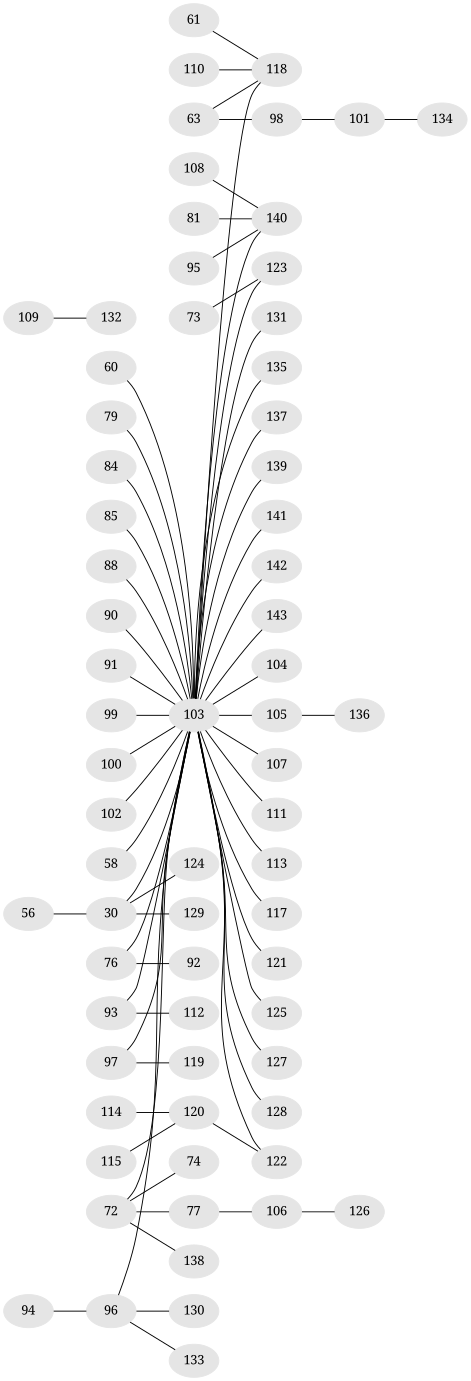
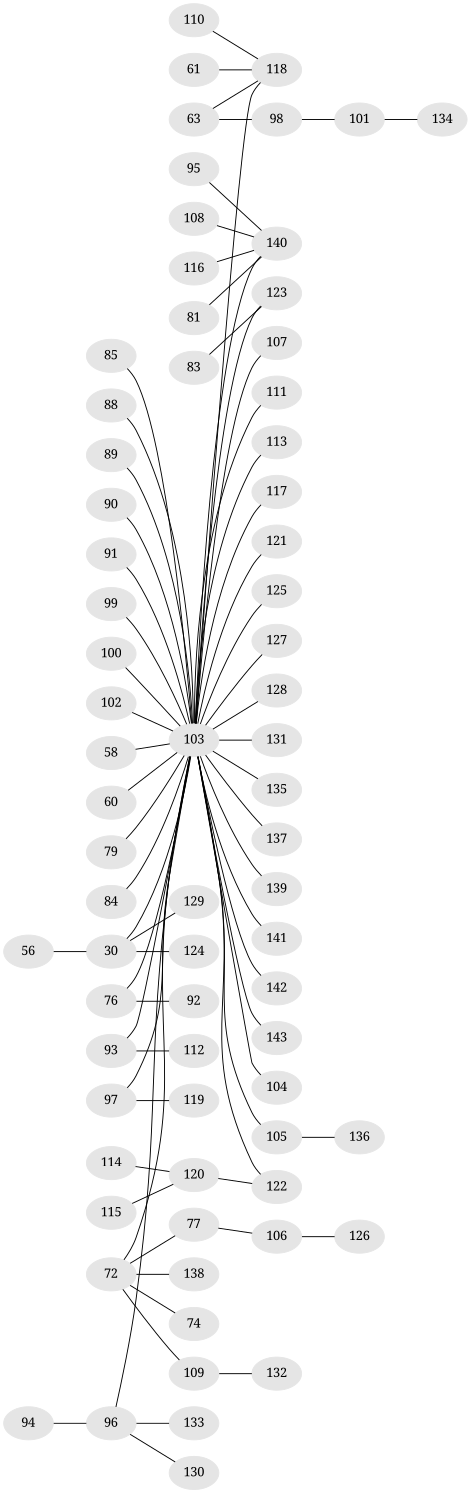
none -> (194, 268)
(194, 318) -> (194, 368)
none -> (111, 455)
none -> (150, 1325)
